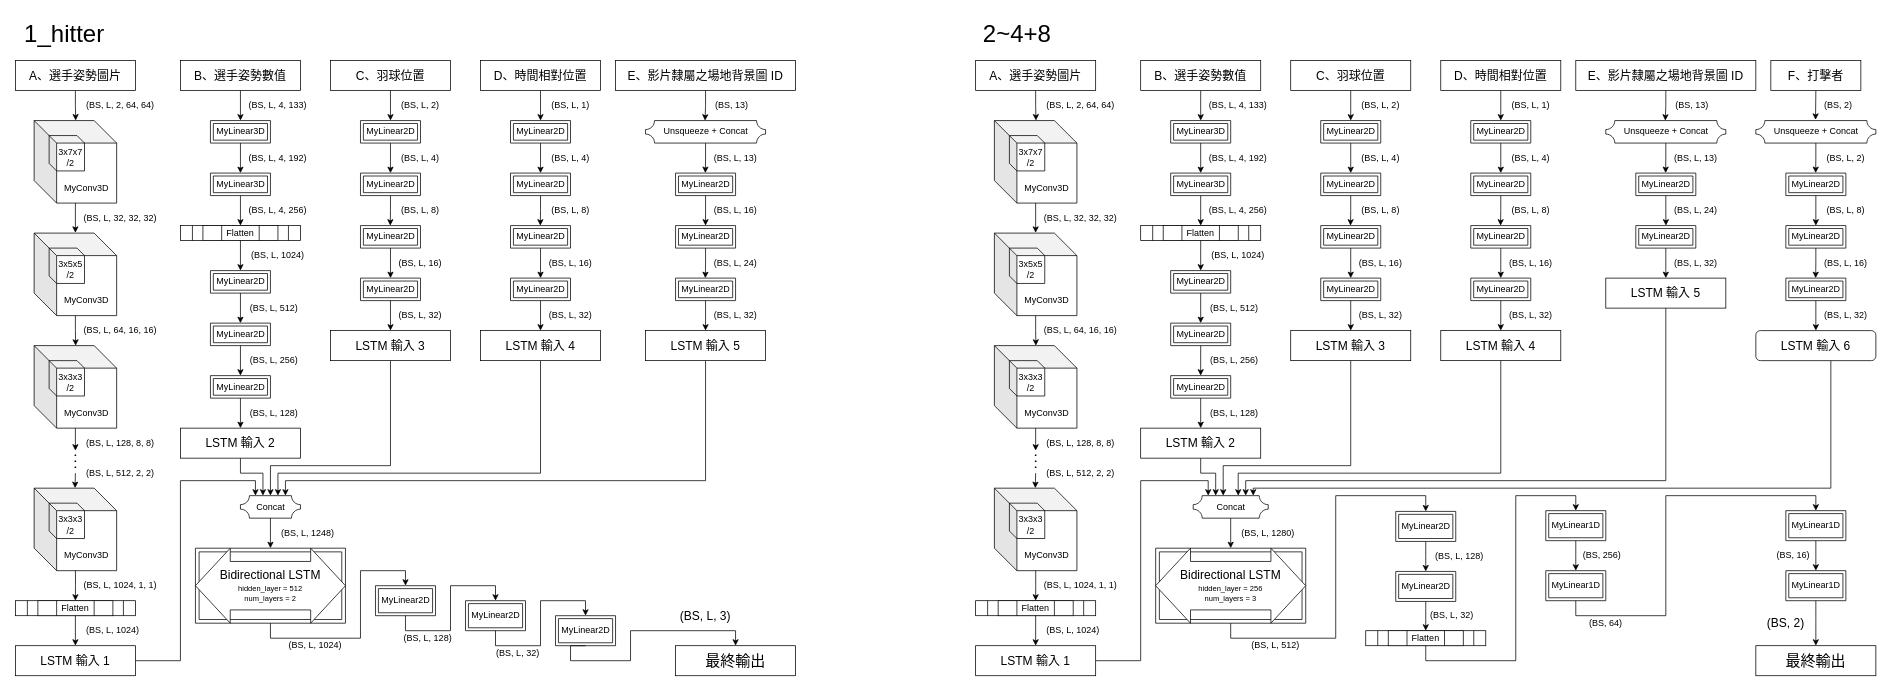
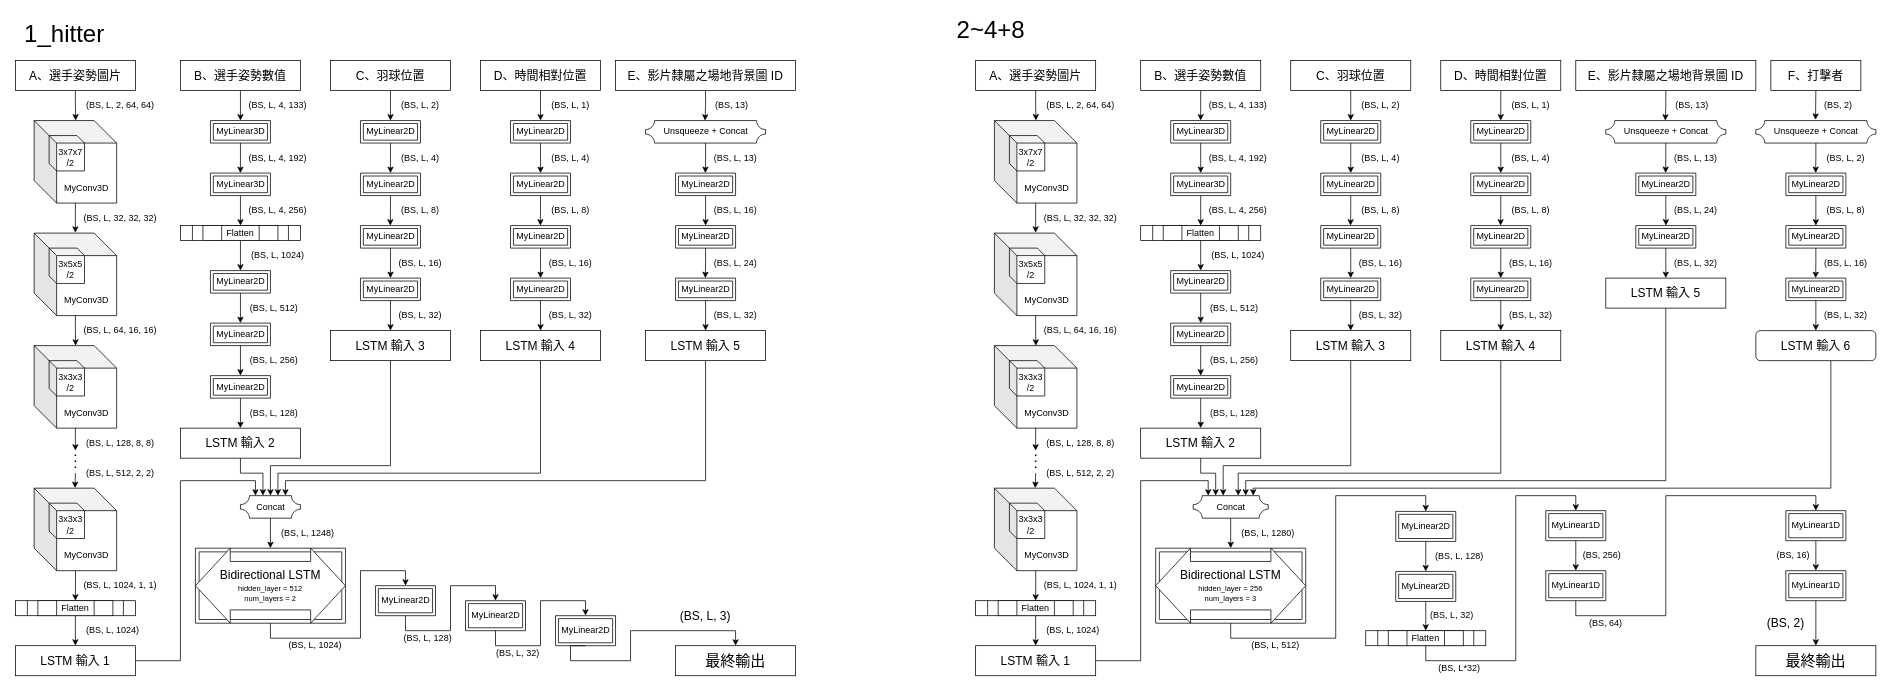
(1017, 34) -> (990, 30)
none -> (1459, 668)
